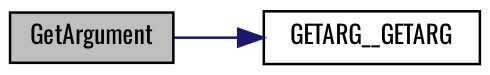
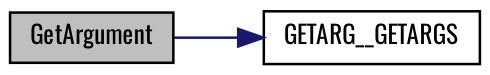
(372, 38) -> (372, 38)
